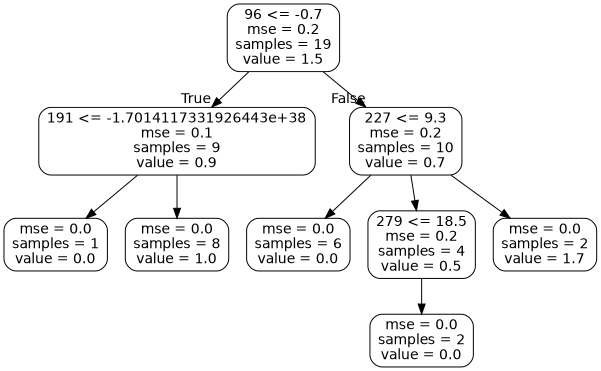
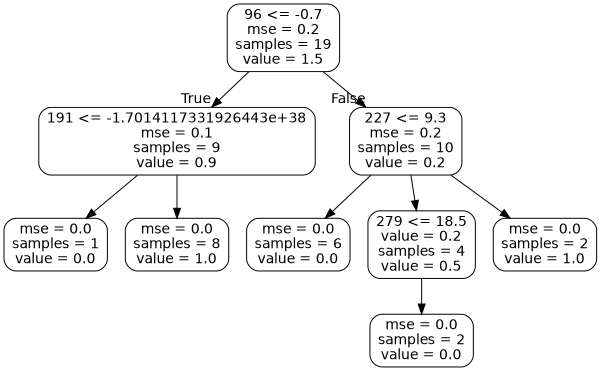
(406, 141) -> (406, 141)
(422, 245) -> (422, 245)
(545, 245) -> (545, 245)
